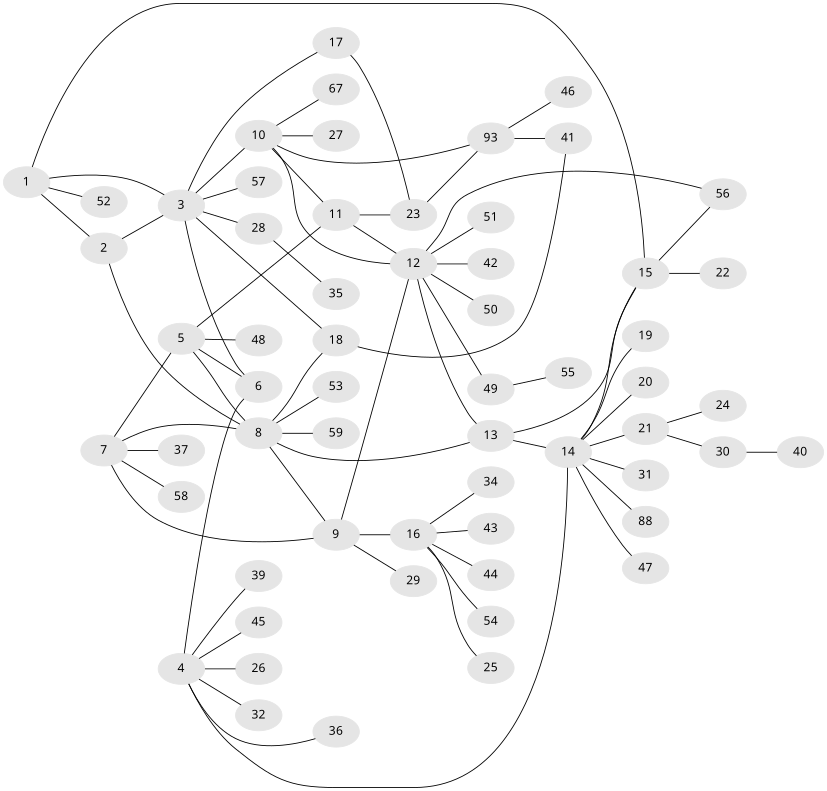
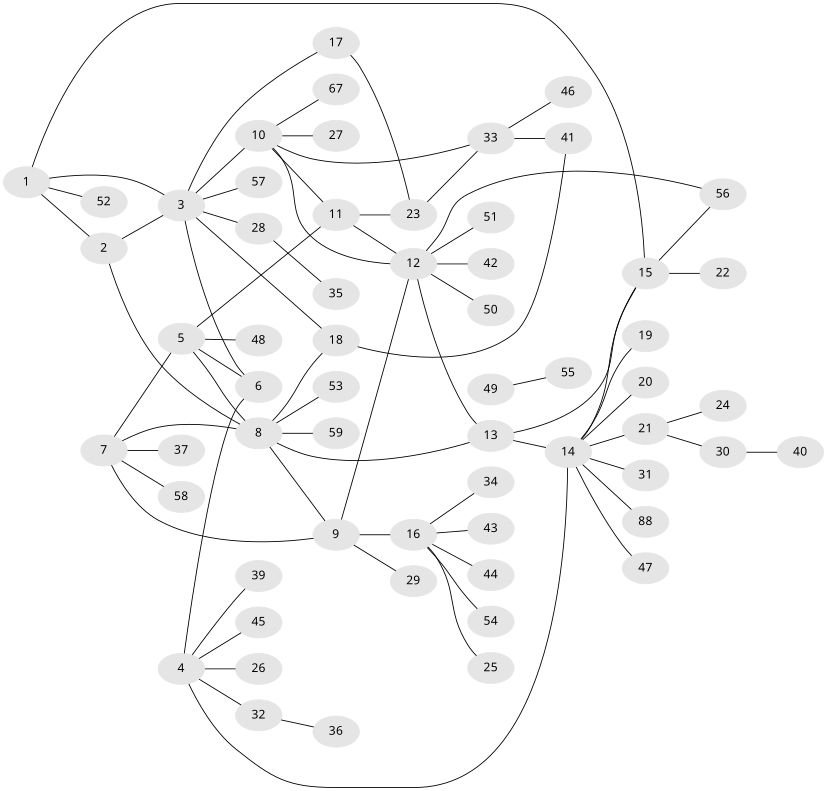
(491, 138) -> (491, 138)
(452, 327) -> none
(239, 740) -> (297, 723)
